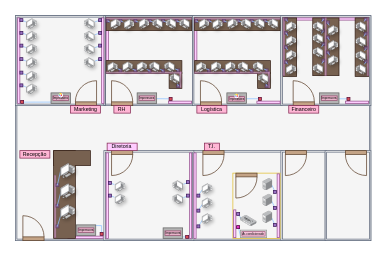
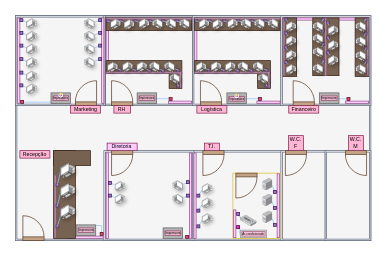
none -> (296, 143)
none -> (356, 143)
